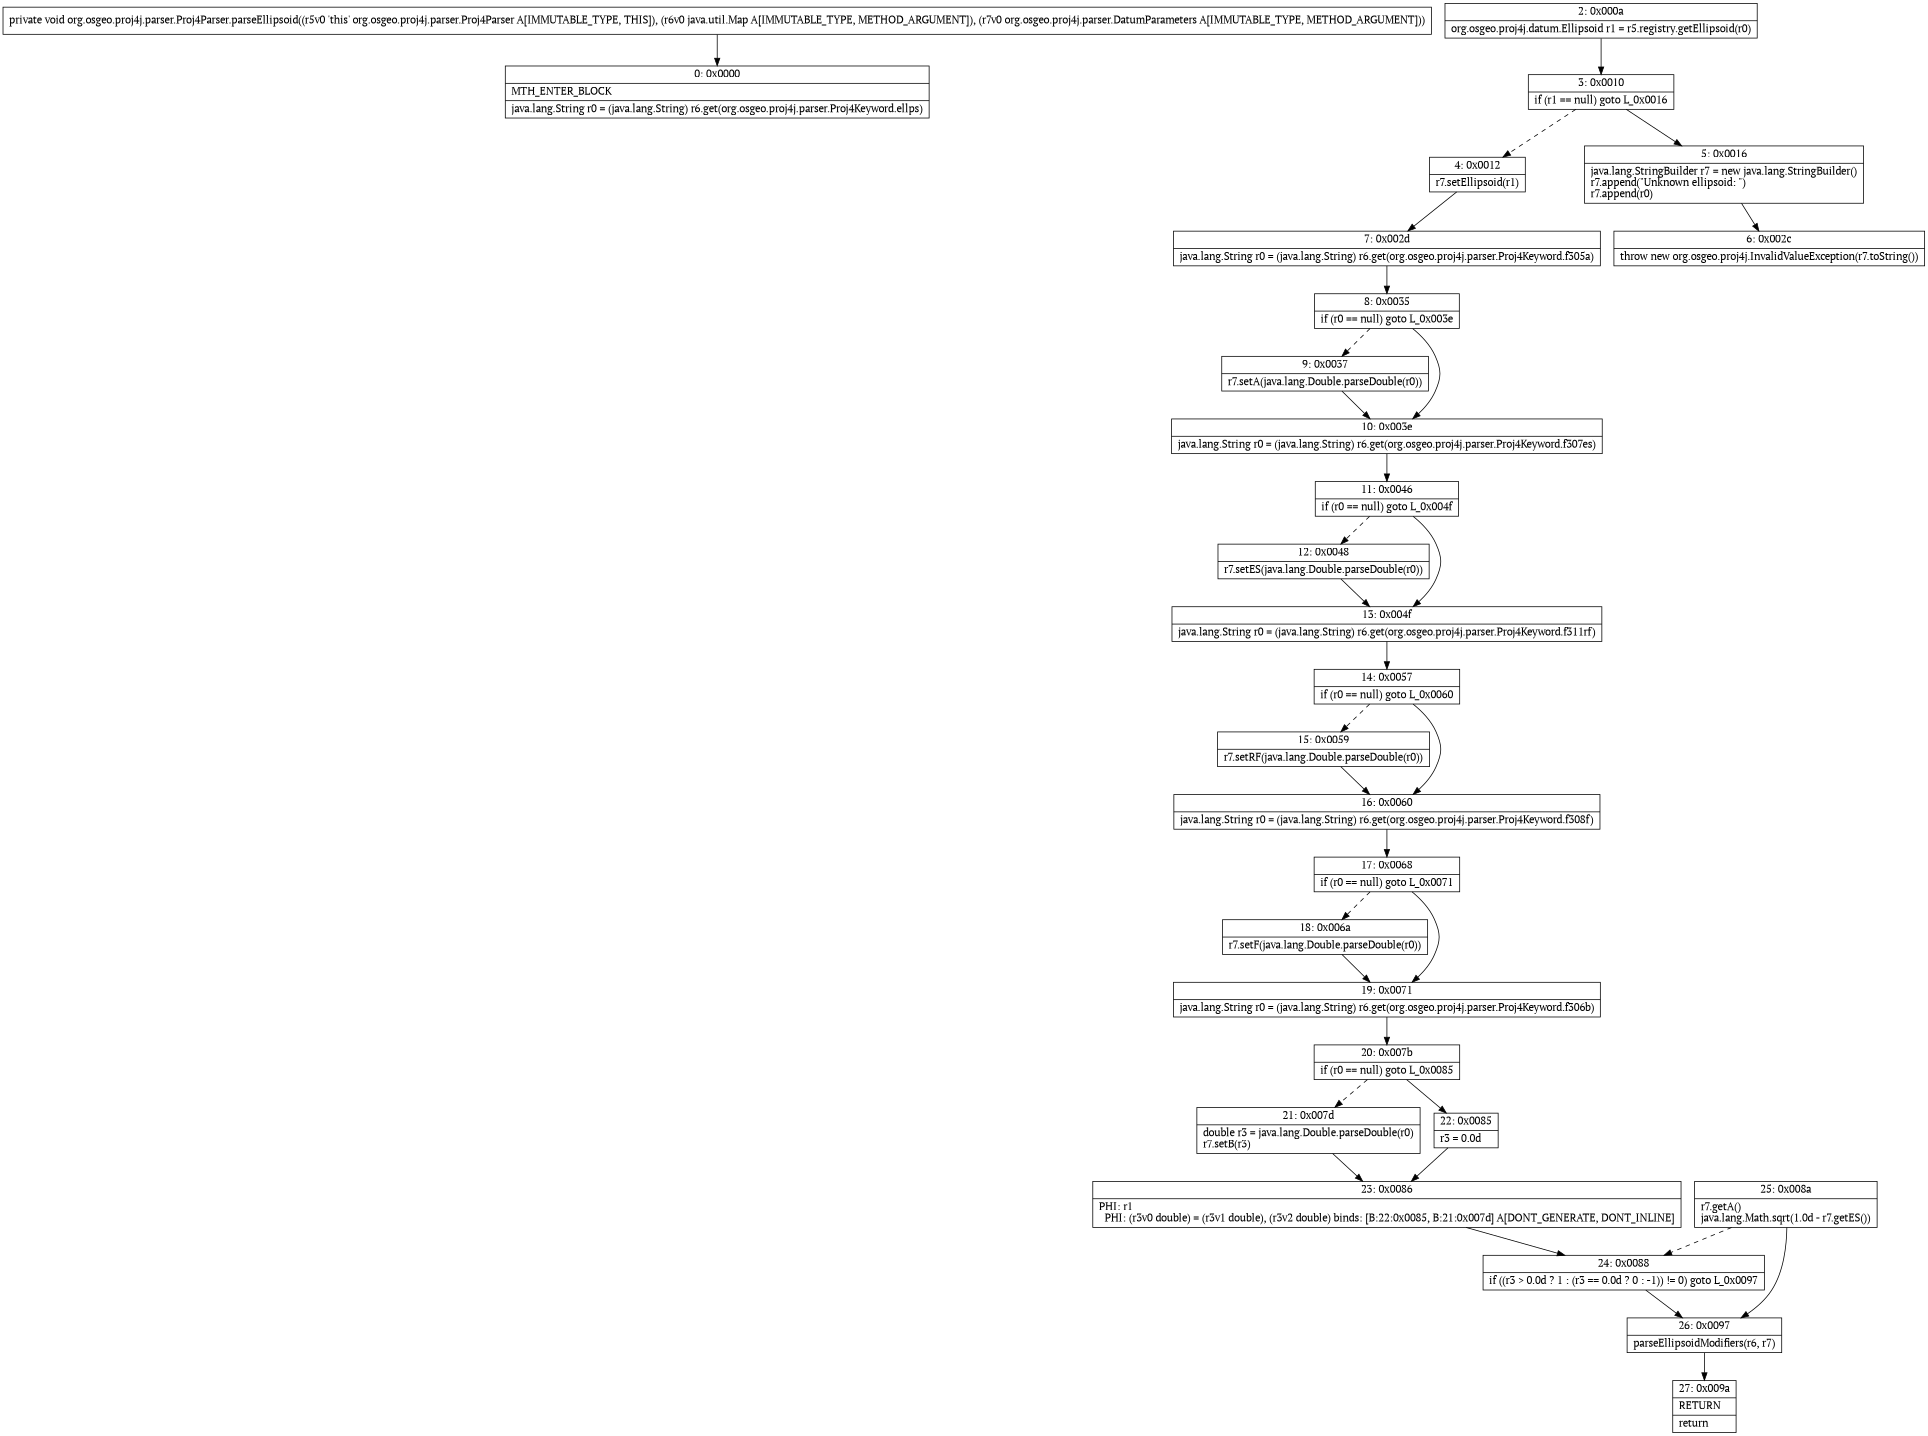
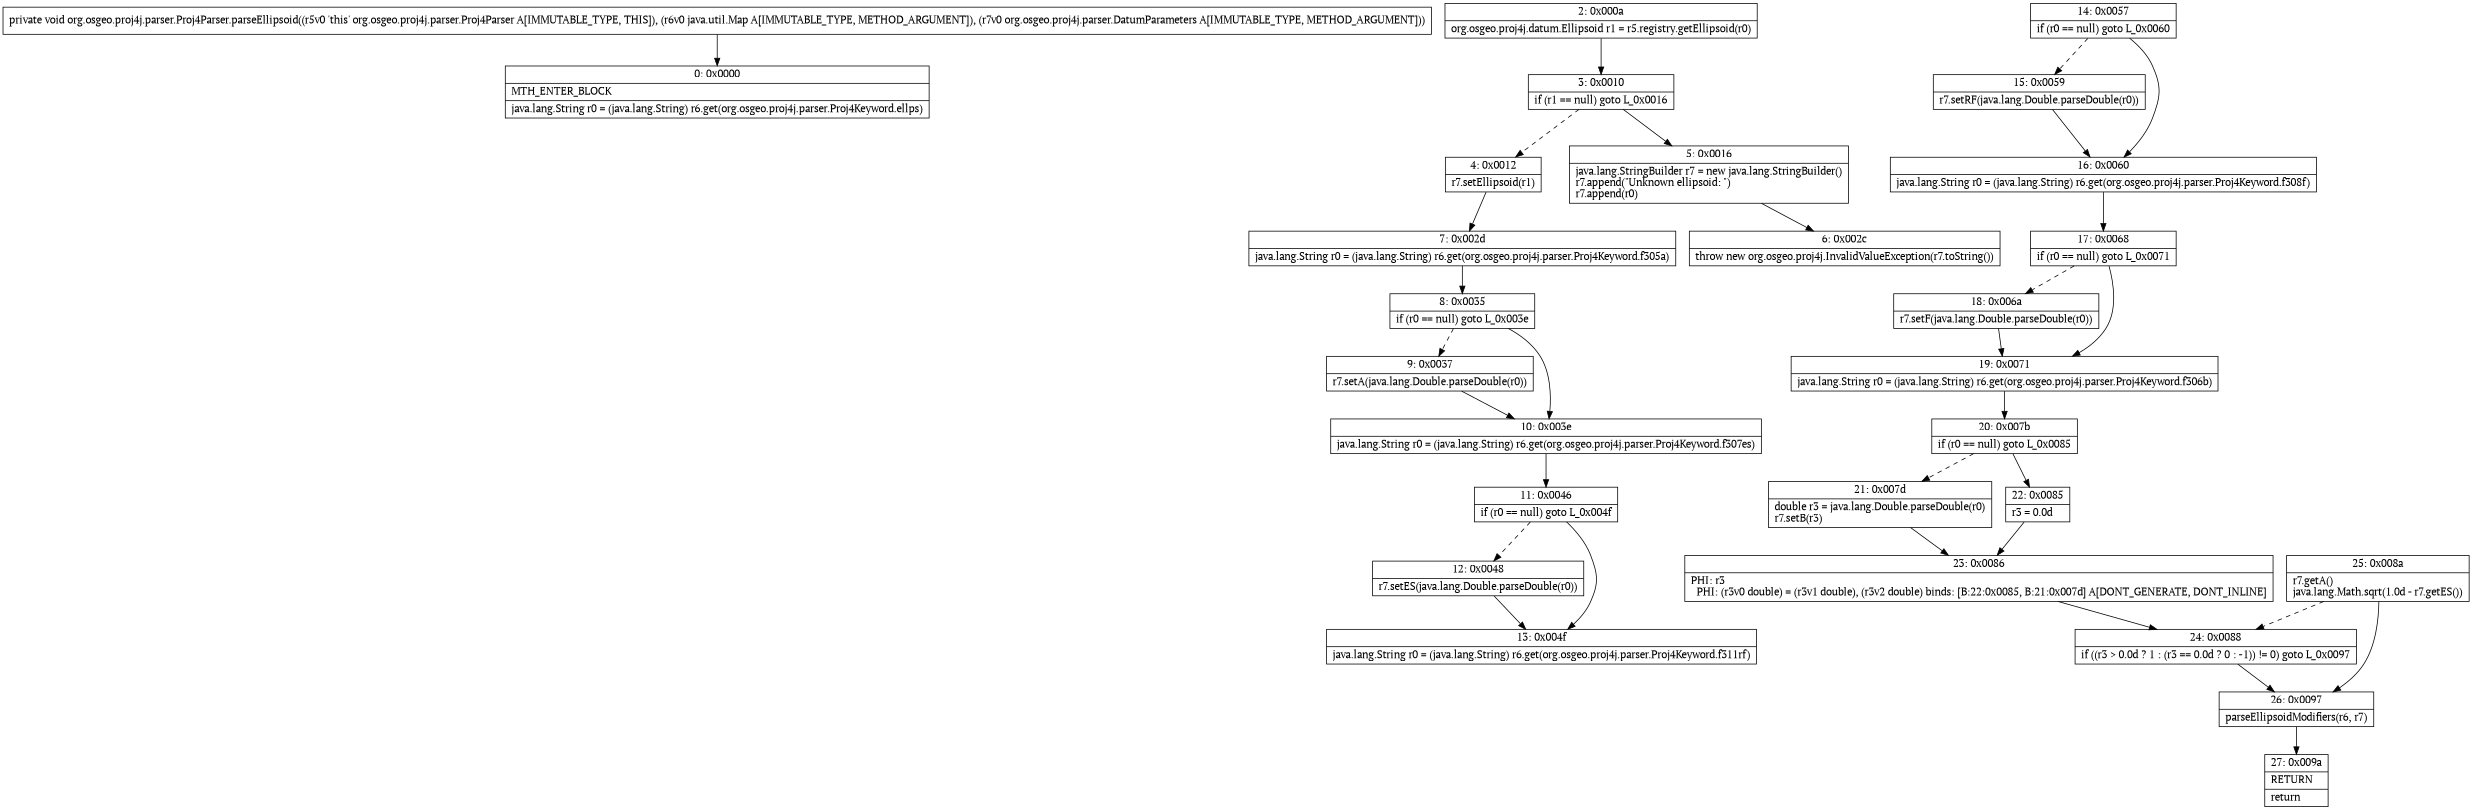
(1387, 652) -> none
(1117, 1207) -> (1709, 581)
